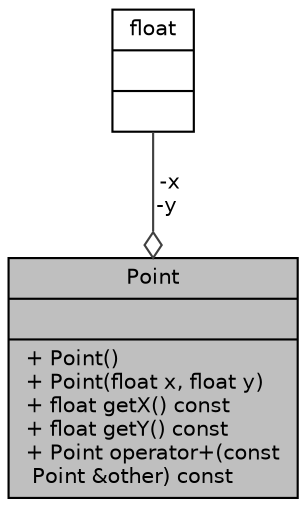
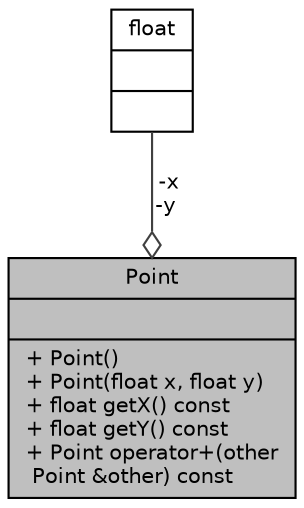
(153, 453) -> (152, 453)
